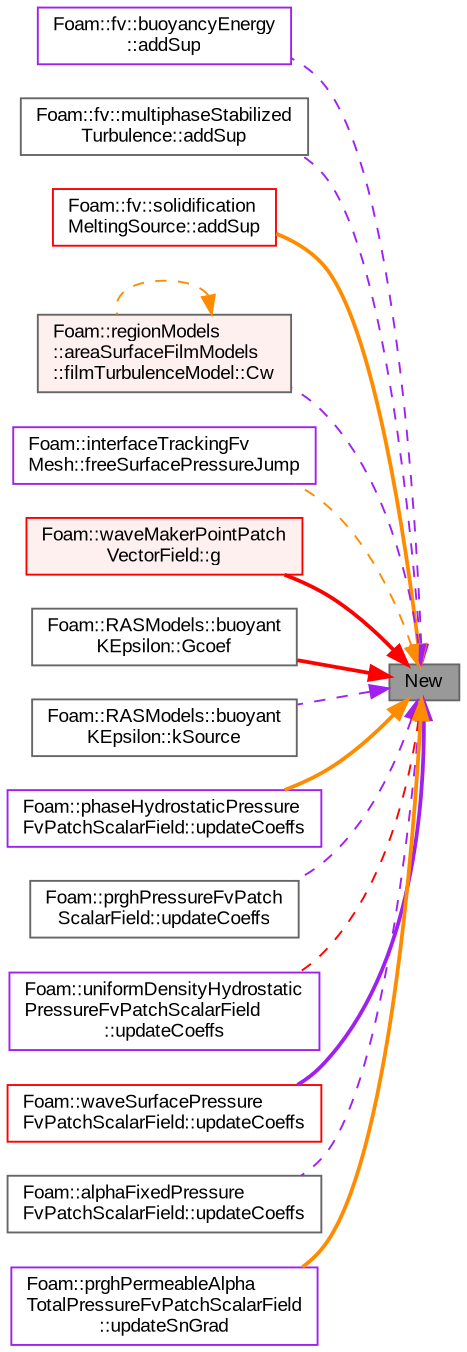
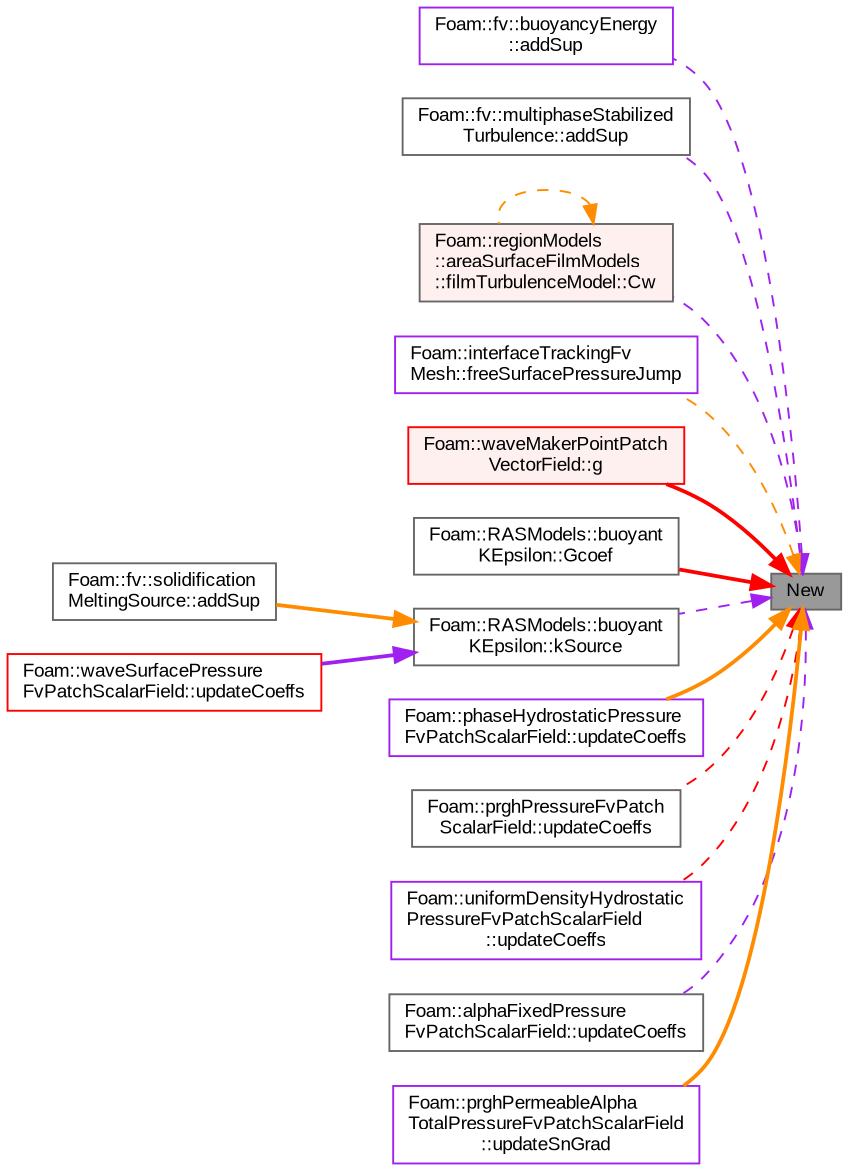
(164, 217) -> (164, 592)
(381, 422) -> (335, 612)
(368, 811) -> (750, 720)
(366, 1001) -> (358, 659)
